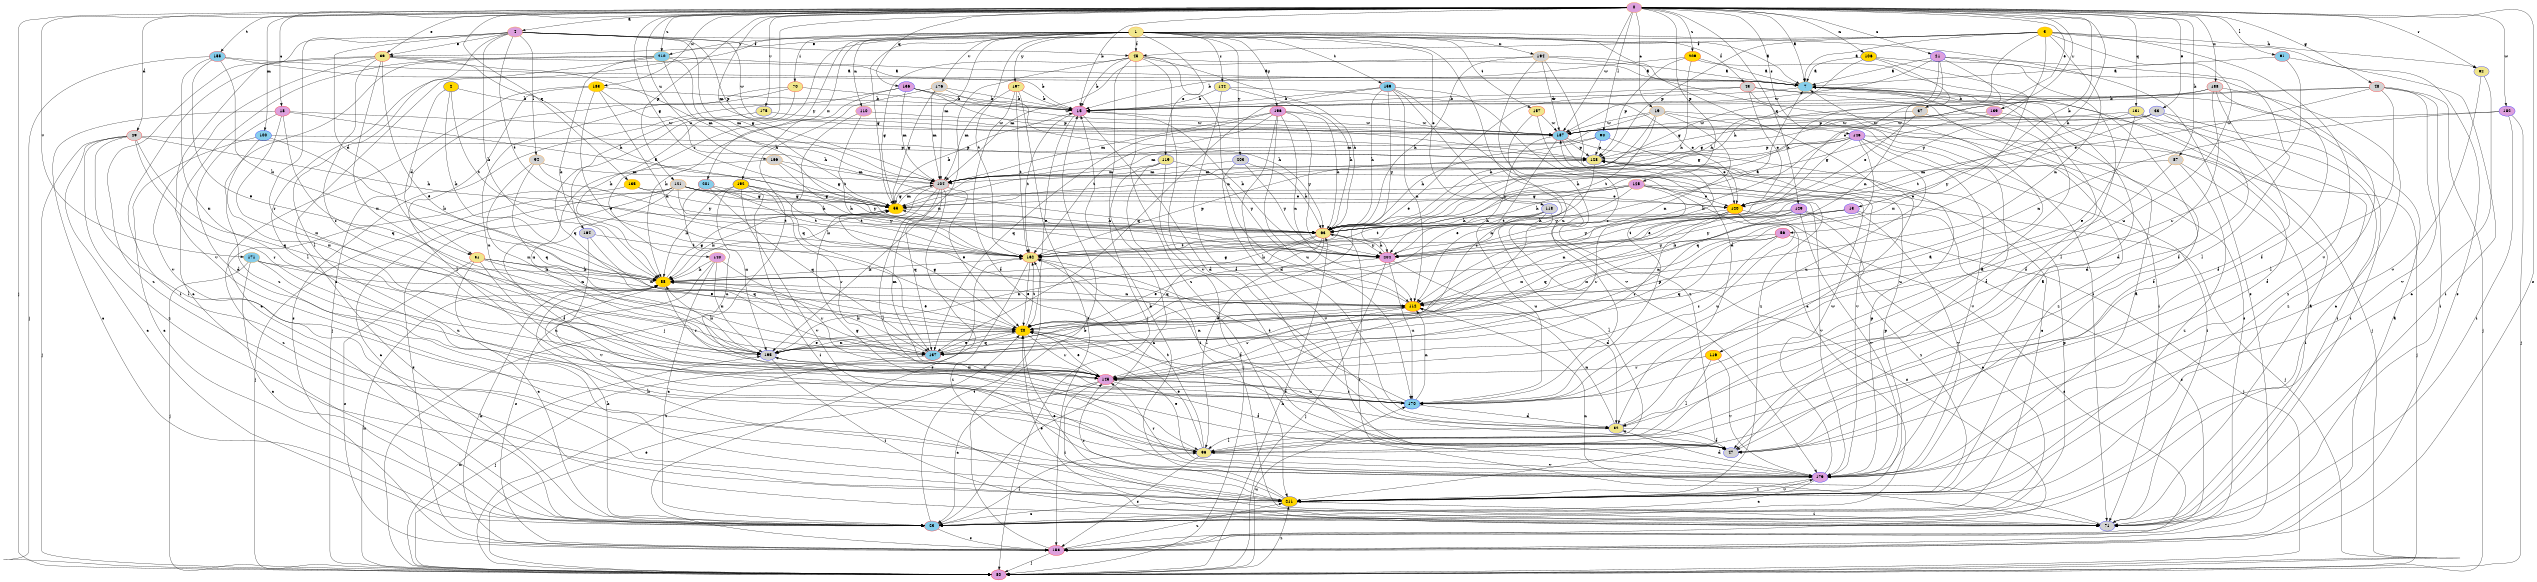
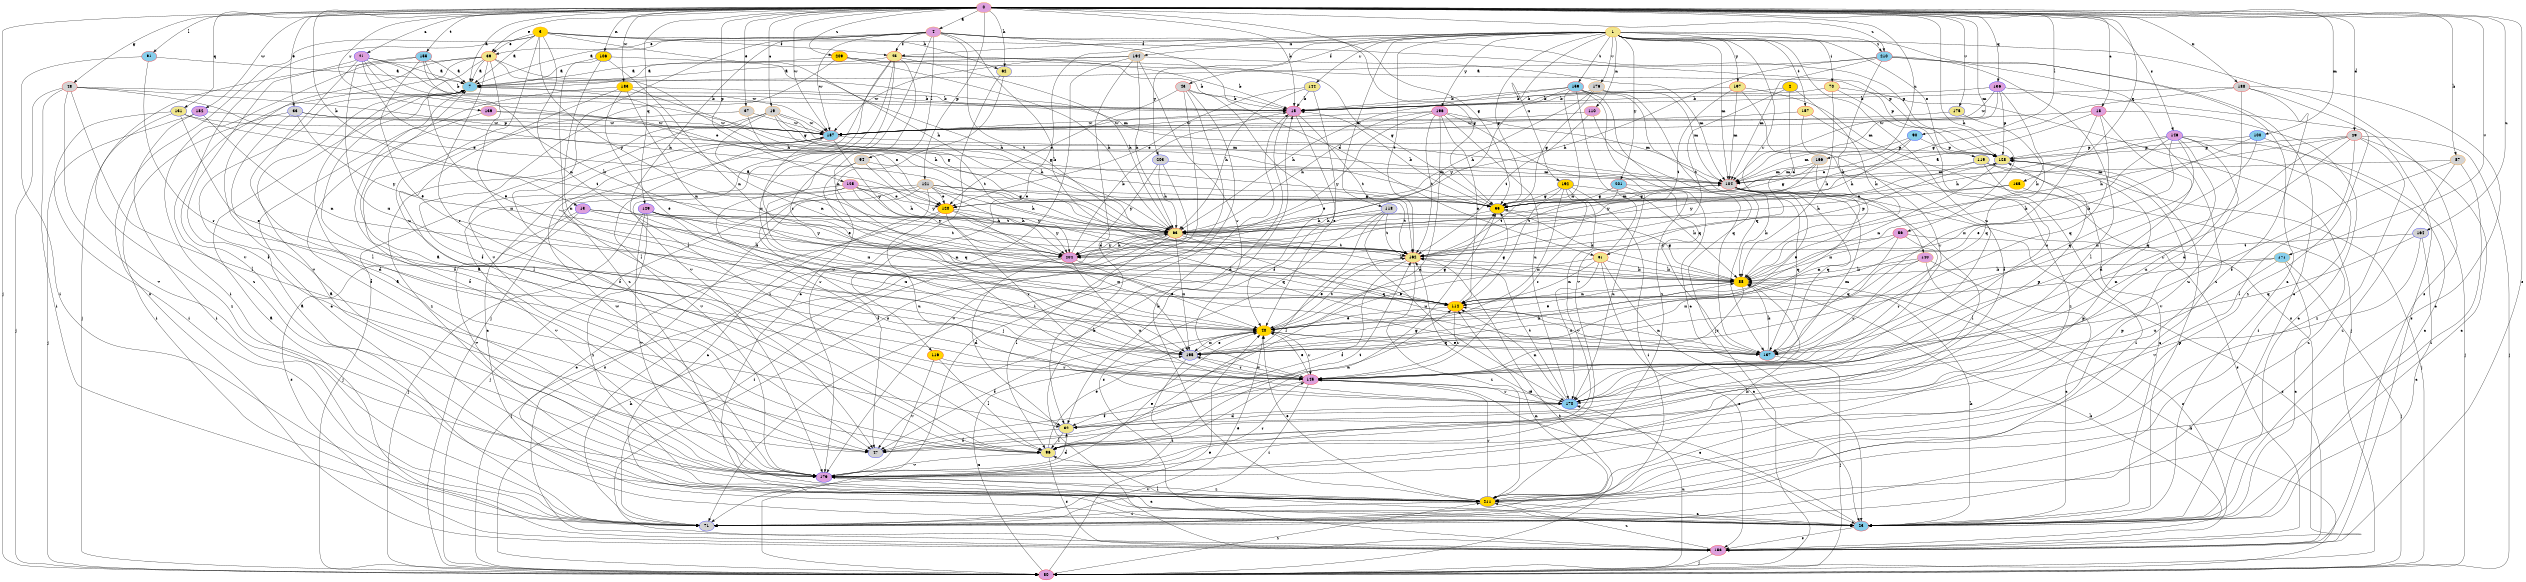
(2419, 32) -> (1004, 32)
(662, 56) -> (1884, 56)
(896, 209) -> (1497, 209)
none -> (2268, 516)
